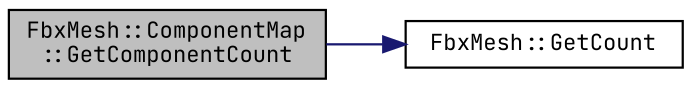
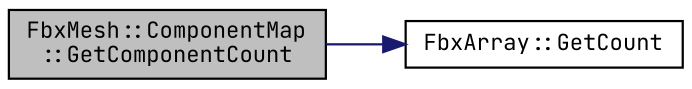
(544, 44) -> (544, 44)
